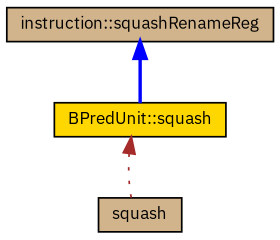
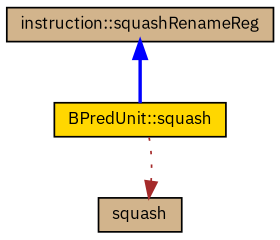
(129, 176) -> (151, 159)
